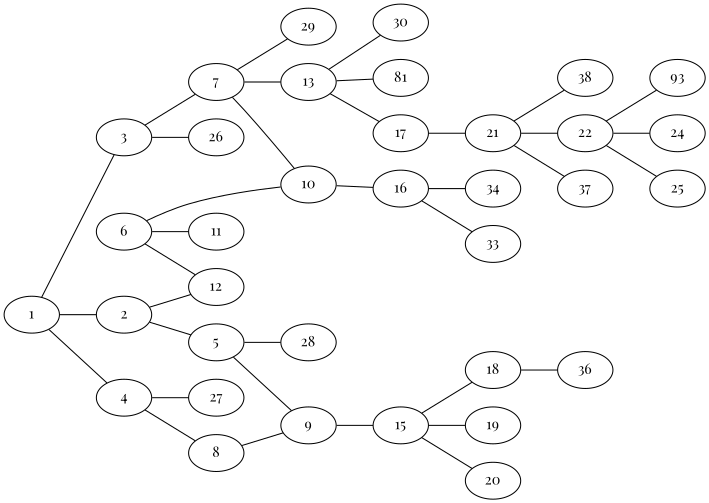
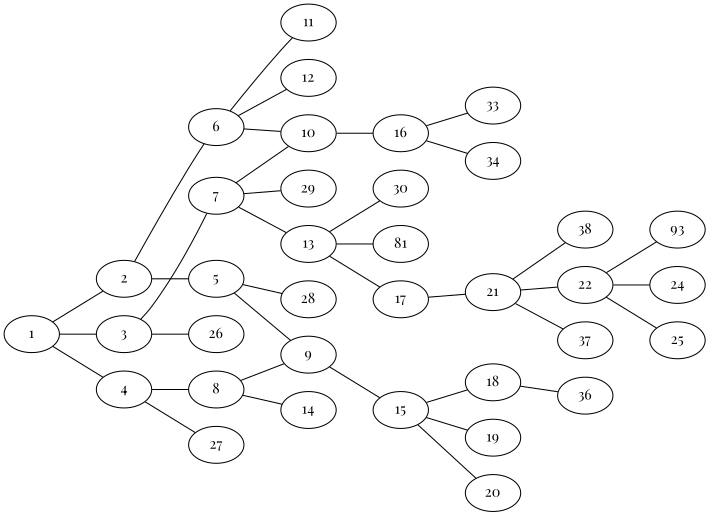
(170, 301) -> (168, 202)
none -> (309, 410)
